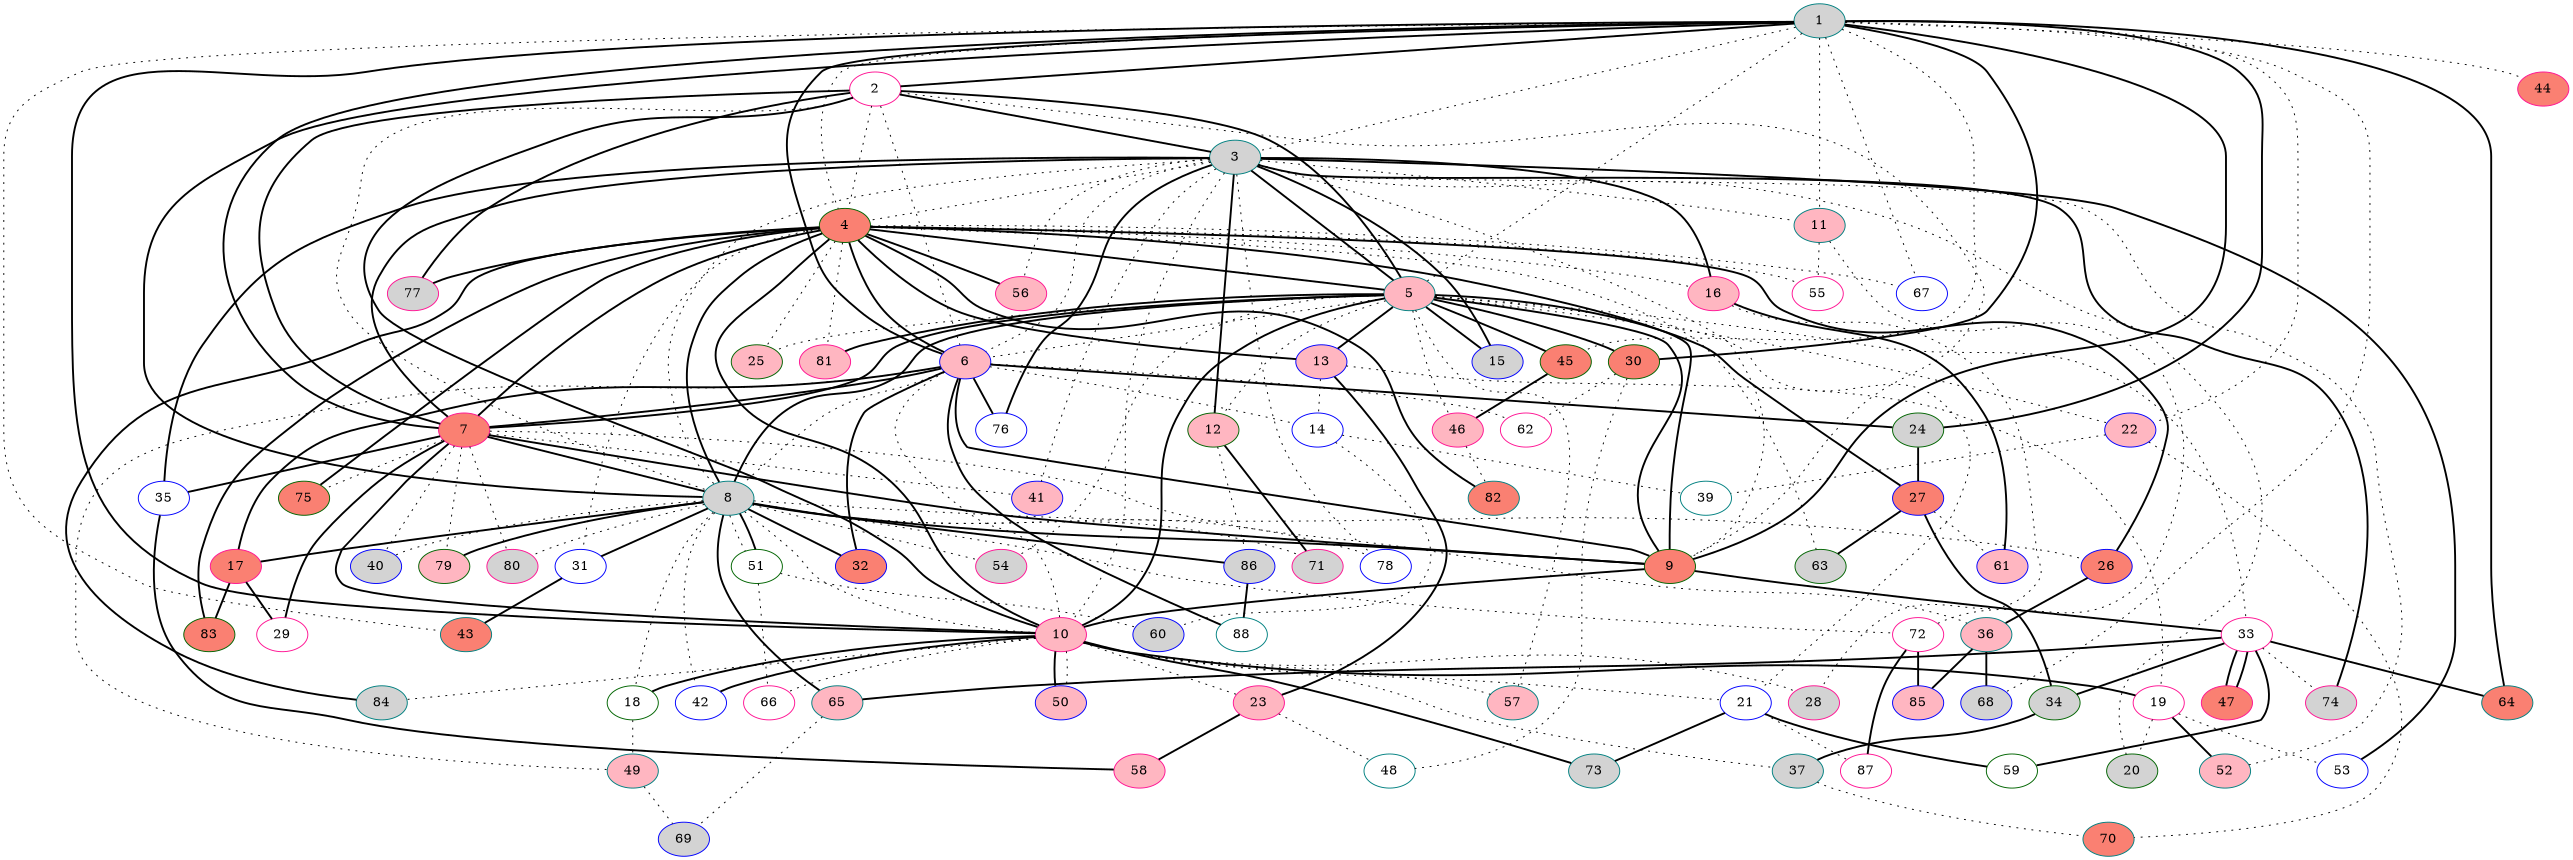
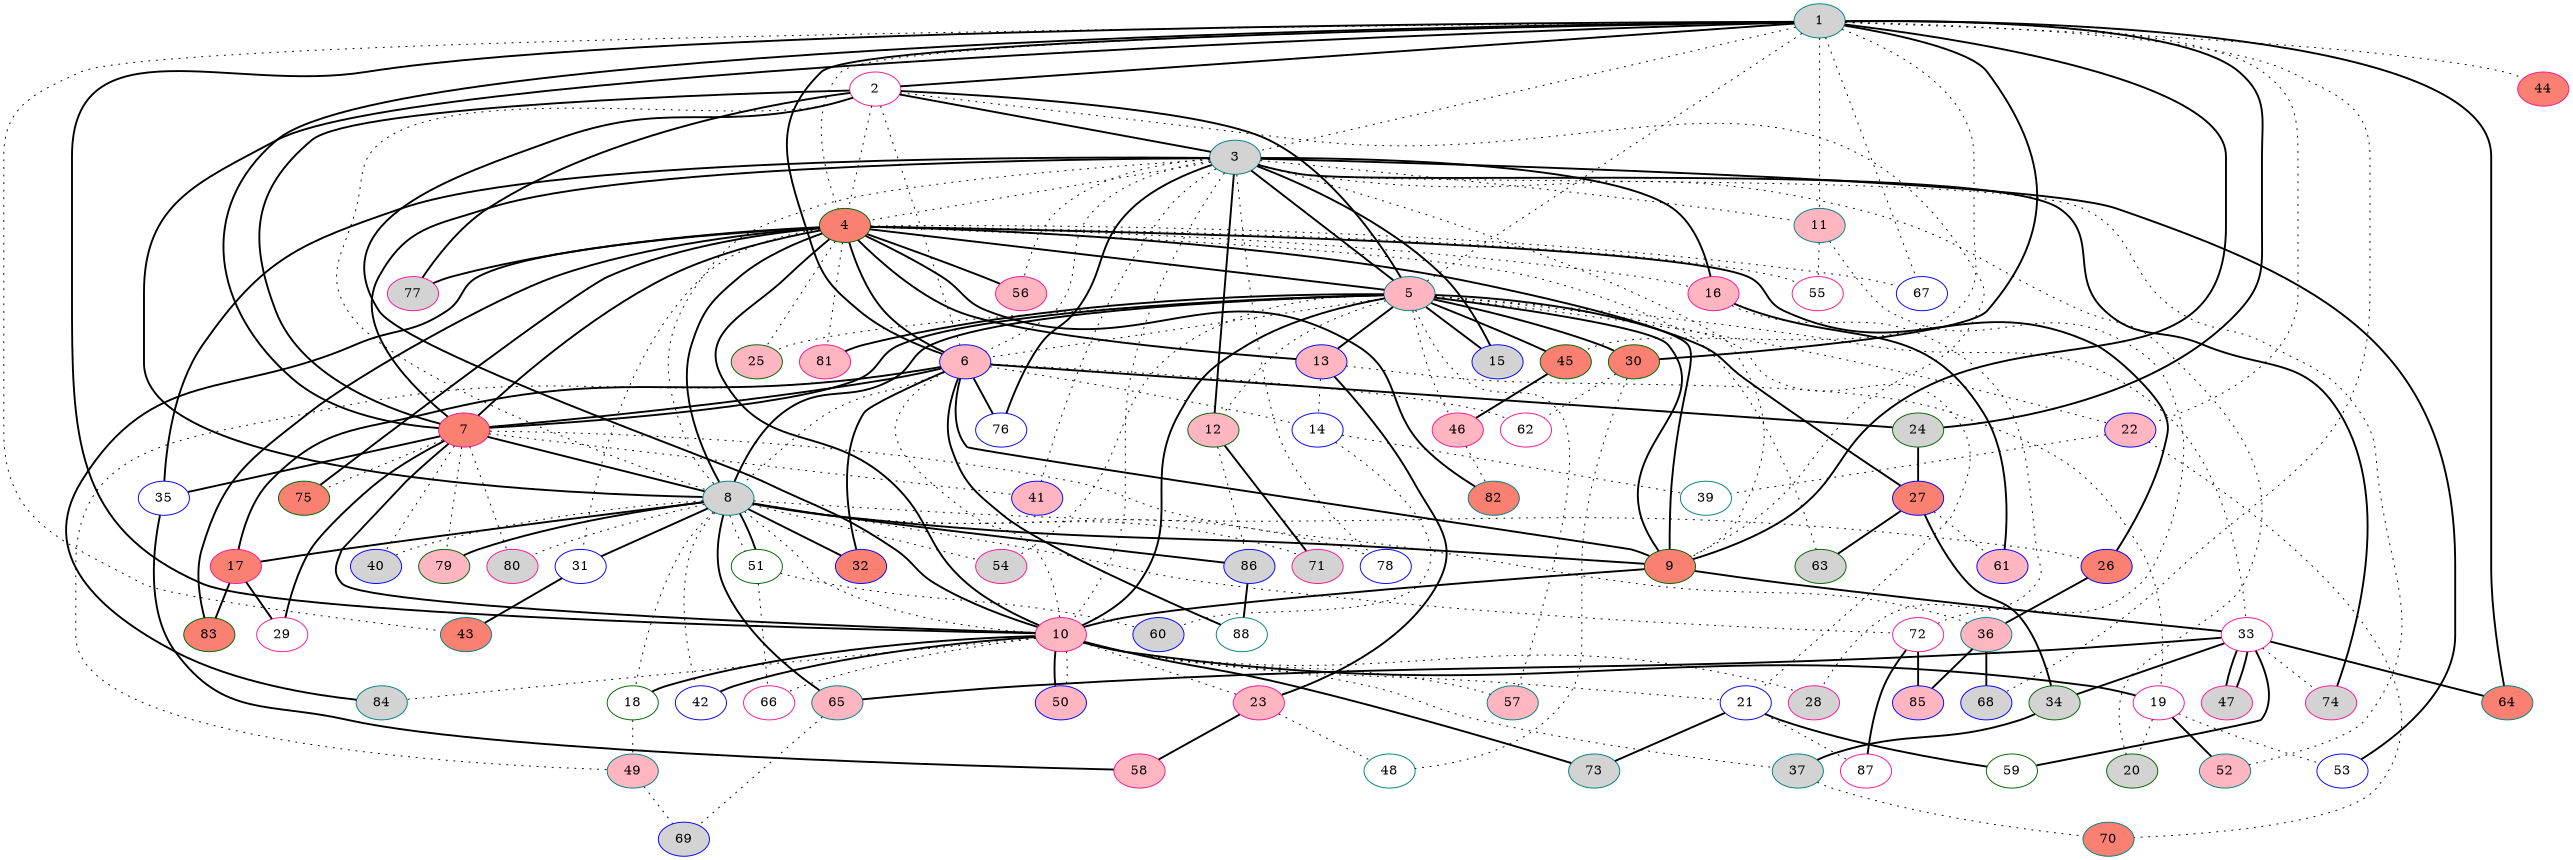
(920, 504) -> none
(2227, 703) -> (2227, 703)
